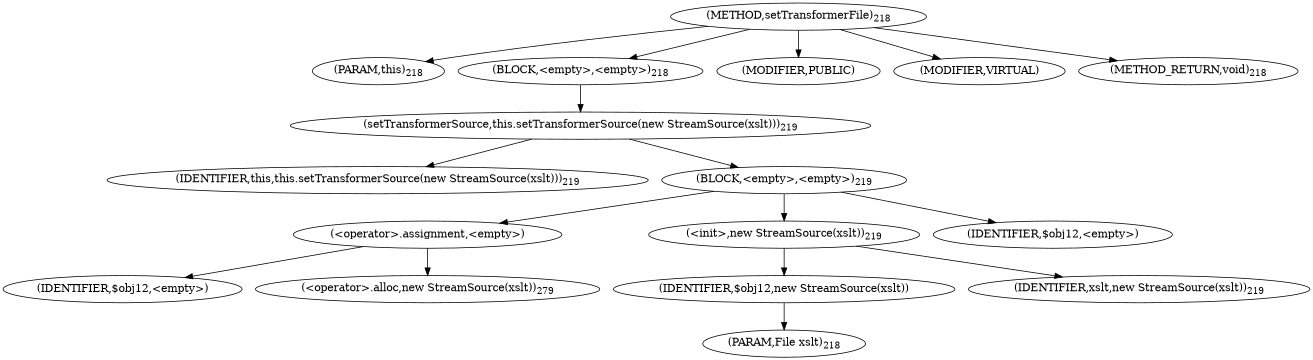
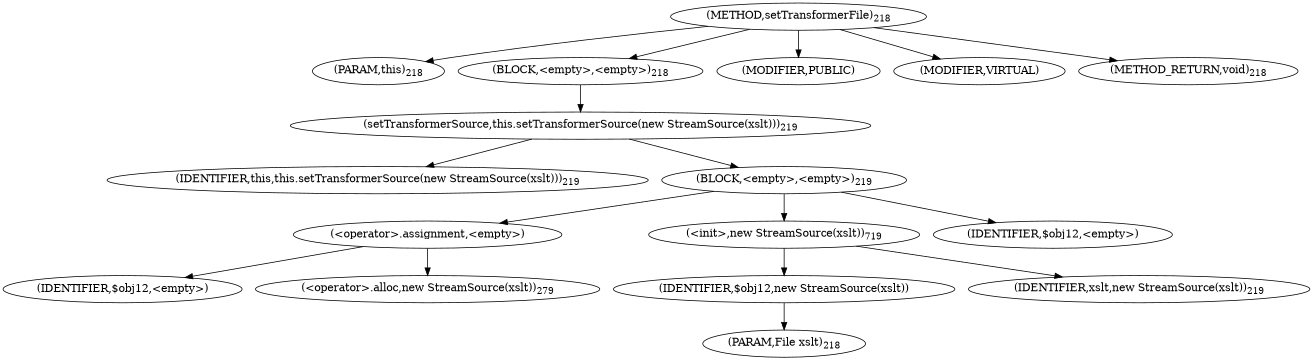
(873, 234) -> (873, 234)
